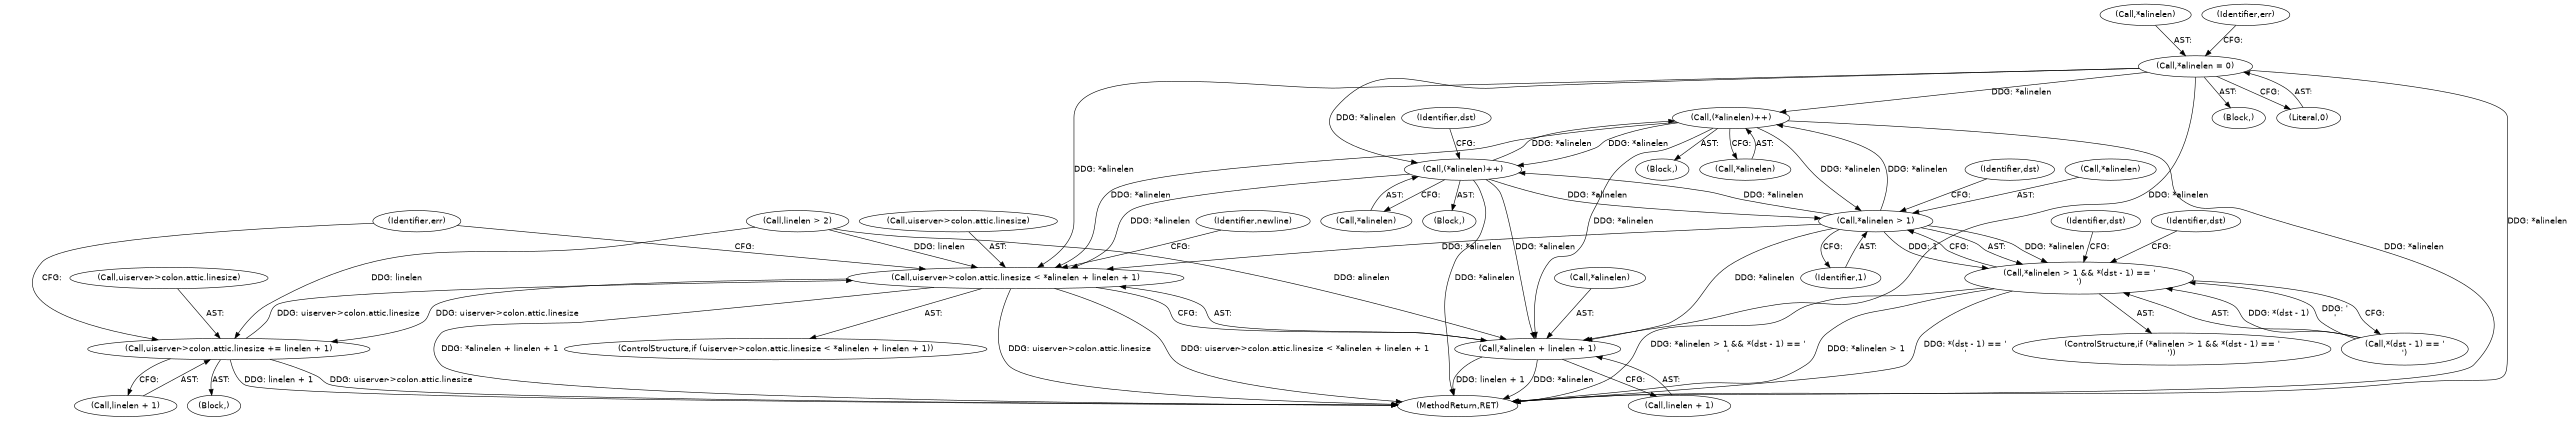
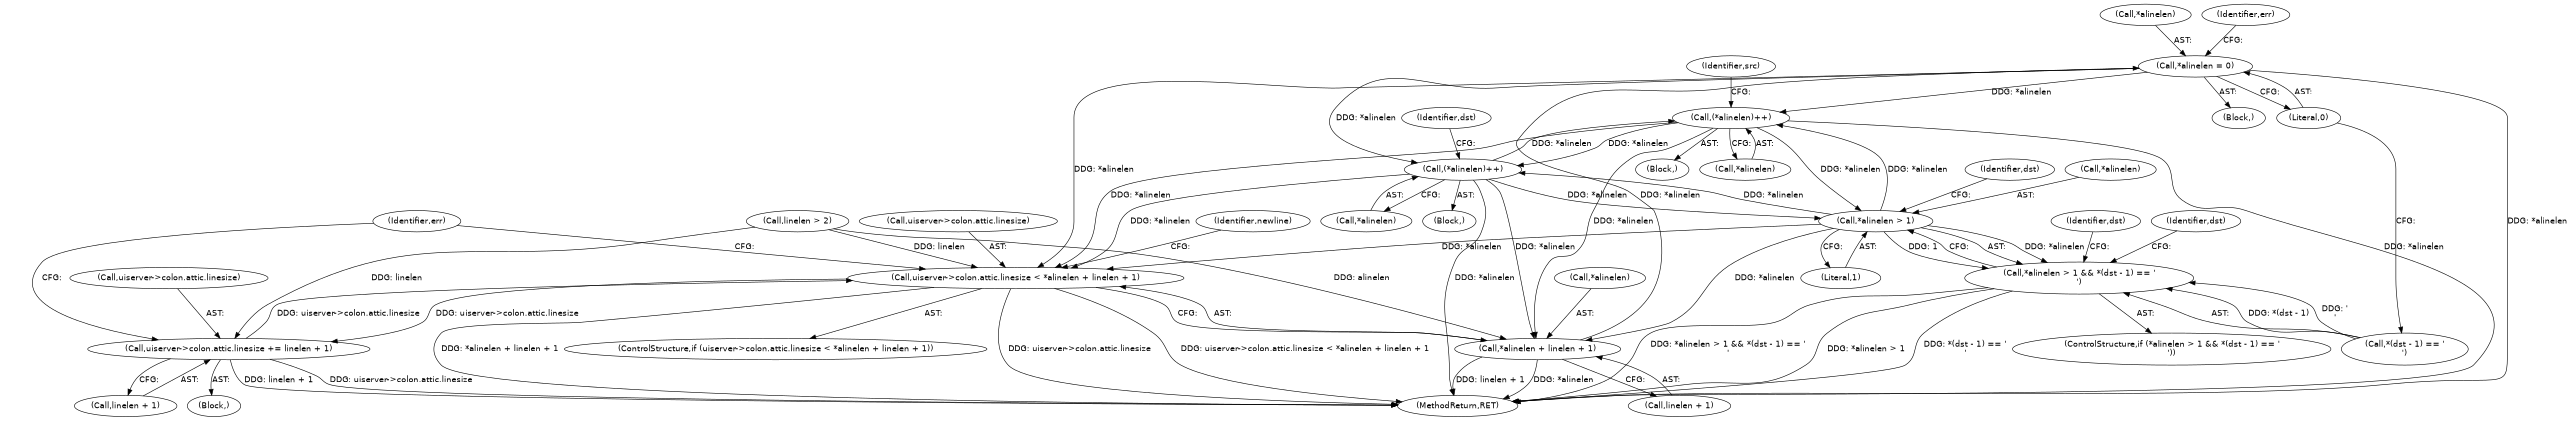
none -> (1731, 66)
(1927, 252) -> (1651, 91)
(1841, 278) -> (1841, 278)
(2291, 289) -> (2396, 208)
